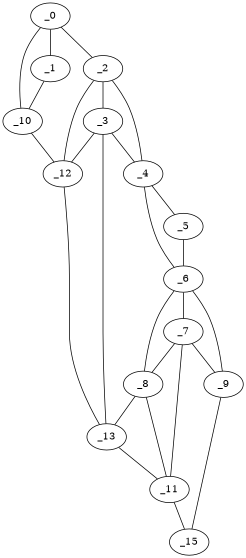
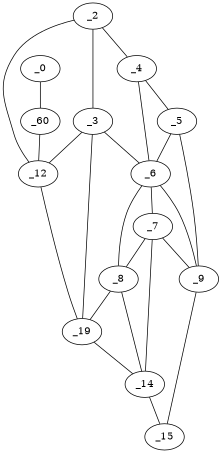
(77, 42) -> none
(50, 69) -> none
(23, 121) -> (40, 121)
(123, 148) -> (122, 148)
none -> (192, 200)
(107, 437) -> (82, 332)
(169, 489) -> (145, 384)
